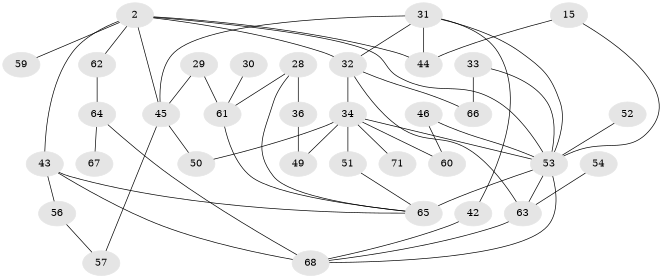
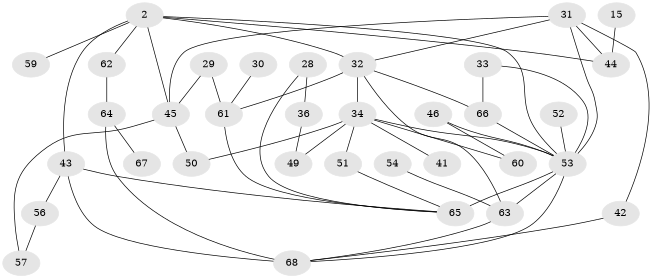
(260, 90) -> (292, 92)
(659, 107) -> (525, 139)
(397, 164) -> (442, 164)
